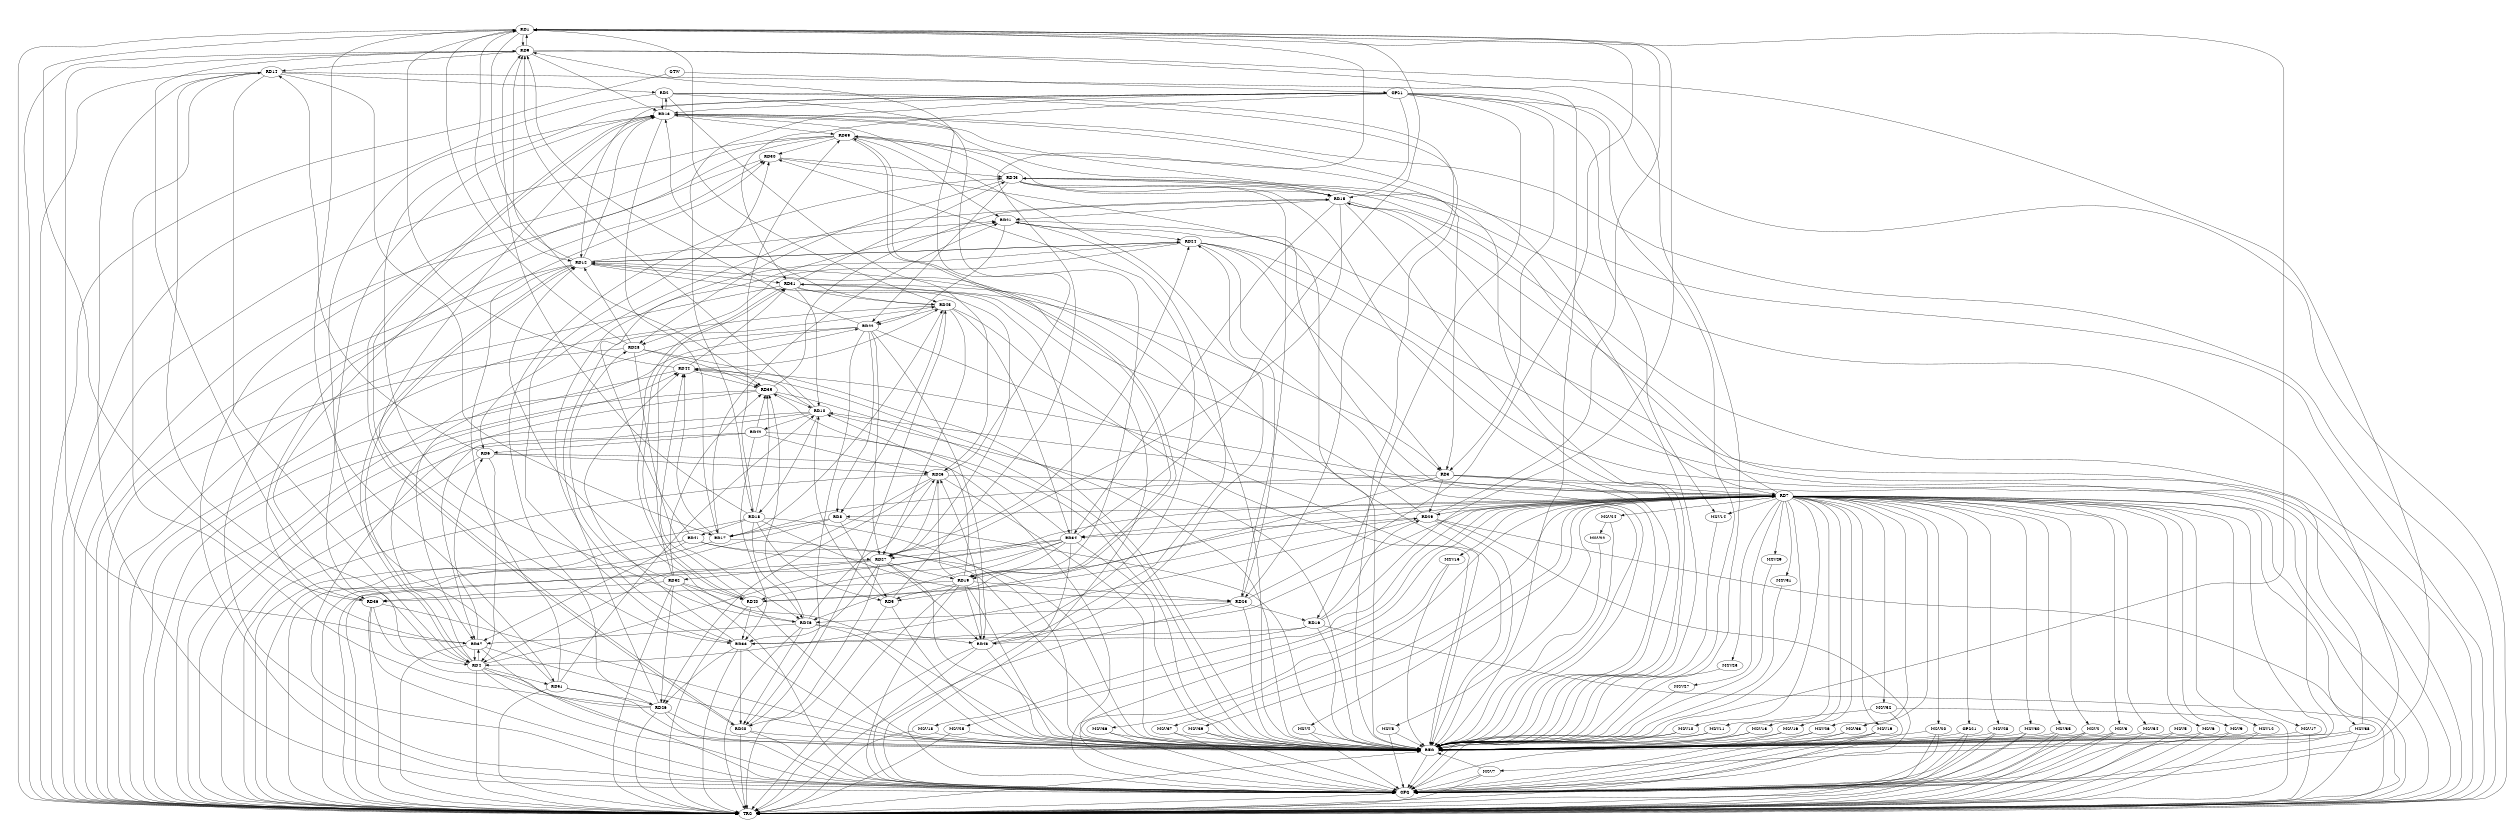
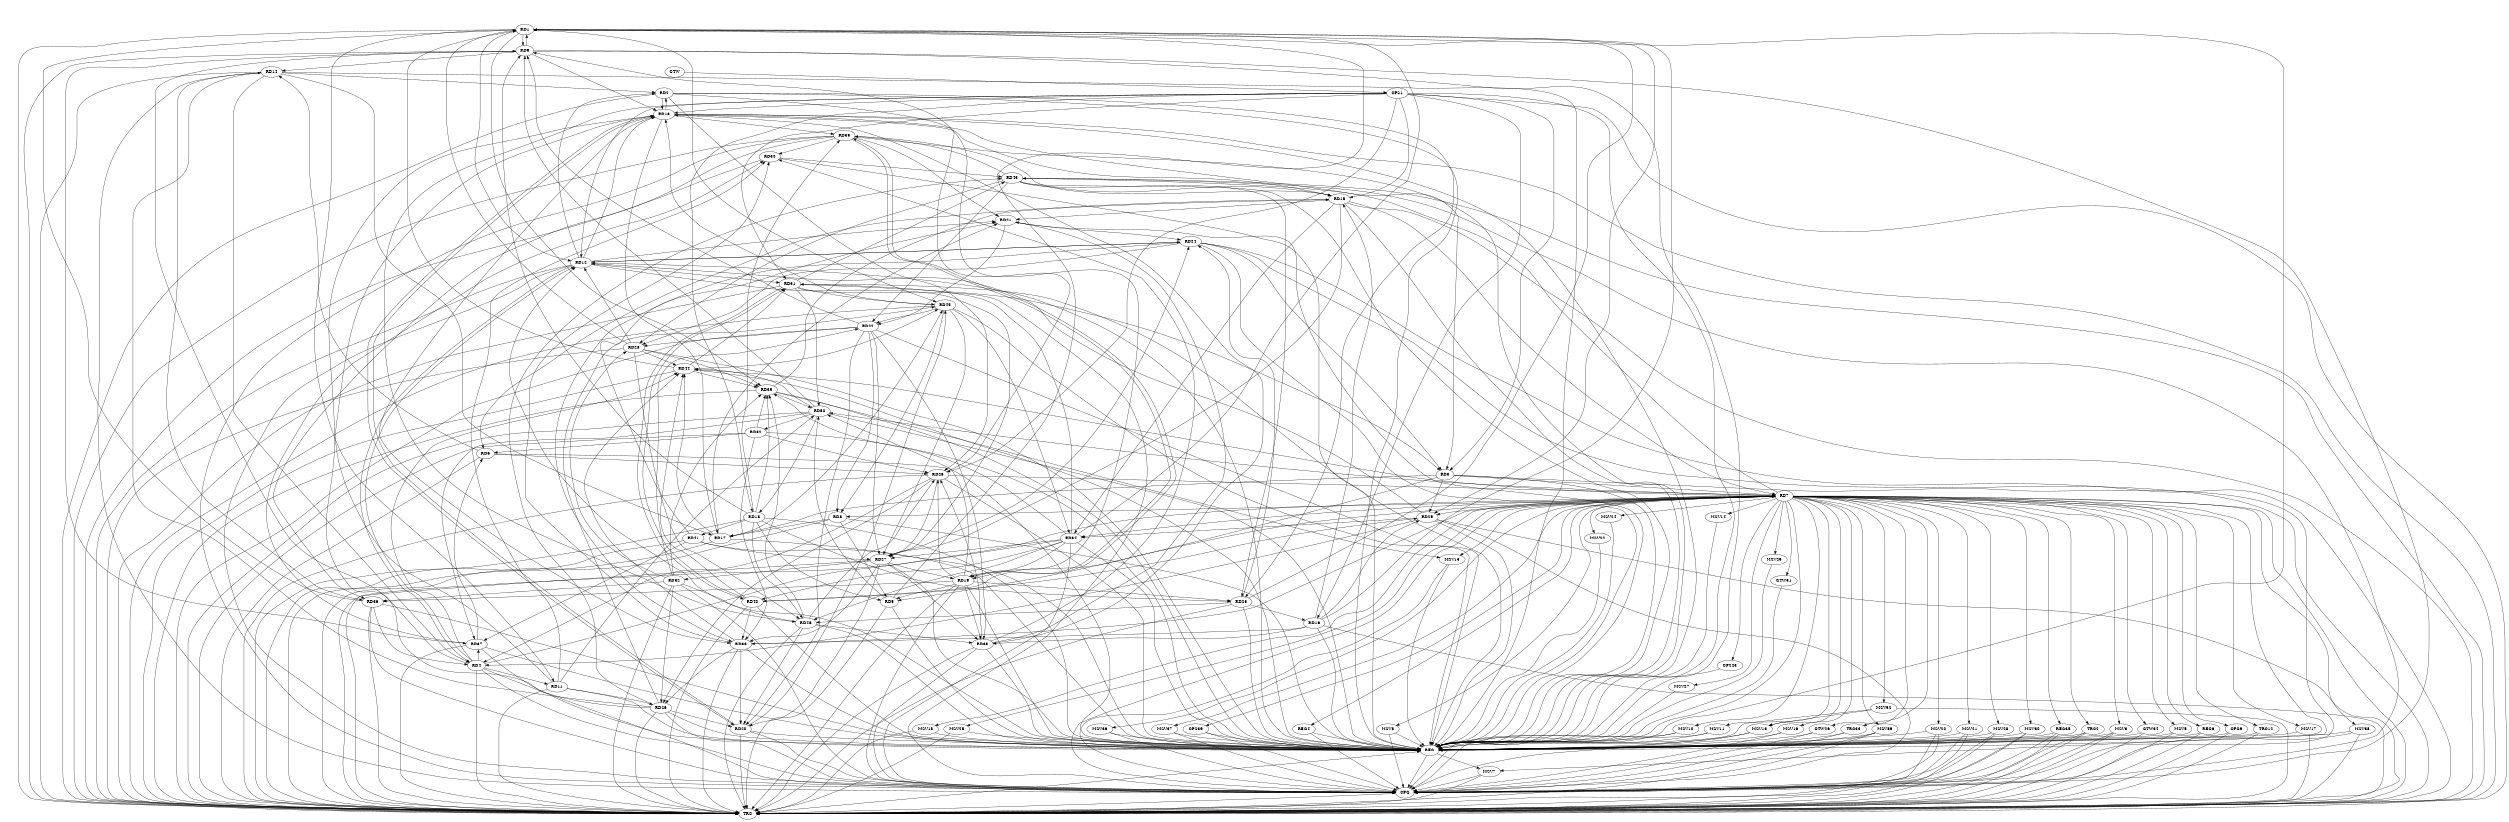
(1660, 70) -> (1654, 66)
(514, 173) -> (561, 144)
(1601, 242) -> (1158, 239)
none -> (658, 358)
(524, 402) -> (752, 335)
(820, 411) -> (820, 411)
(756, 432) -> (756, 432)
(1904, 480) -> (1353, 410)
none -> (2075, 508)
(1604, 526) -> (1674, 499)
(495, 559) -> none
(52, 568) -> none
(1784, 581) -> (1784, 581)
(715, 592) -> none
(643, 634) -> none
(982, 644) -> (982, 644)
(475, 653) -> none
(1730, 666) -> (1730, 666)
(557, 687) -> (557, 687)
none -> (699, 718)
(1196, 729) -> (1196, 729)
(1304, 729) -> (1304, 729)
(1822, 729) -> (1822, 729)
(1854, 729) -> (1854, 729)
(1885, 729) -> (1885, 729)
(1970, 729) -> (1970, 729)
(2063, 729) -> (2063, 729)
(2093, 729) -> (2093, 729)
(2151, 729) -> (2151, 729)
(2208, 729) -> (2208, 729)
(2236, 729) -> (2236, 729)
(2266, 729) -> (2266, 729)
(557, 741) -> (1122, 482)
(1461, 761) -> (1457, 761)
(1572, 787) -> (1822, 717)
(2446, 792) -> none
